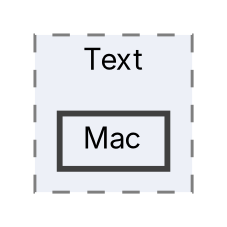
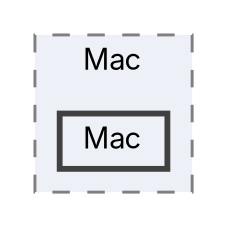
(114, 63) -> (114, 63)
